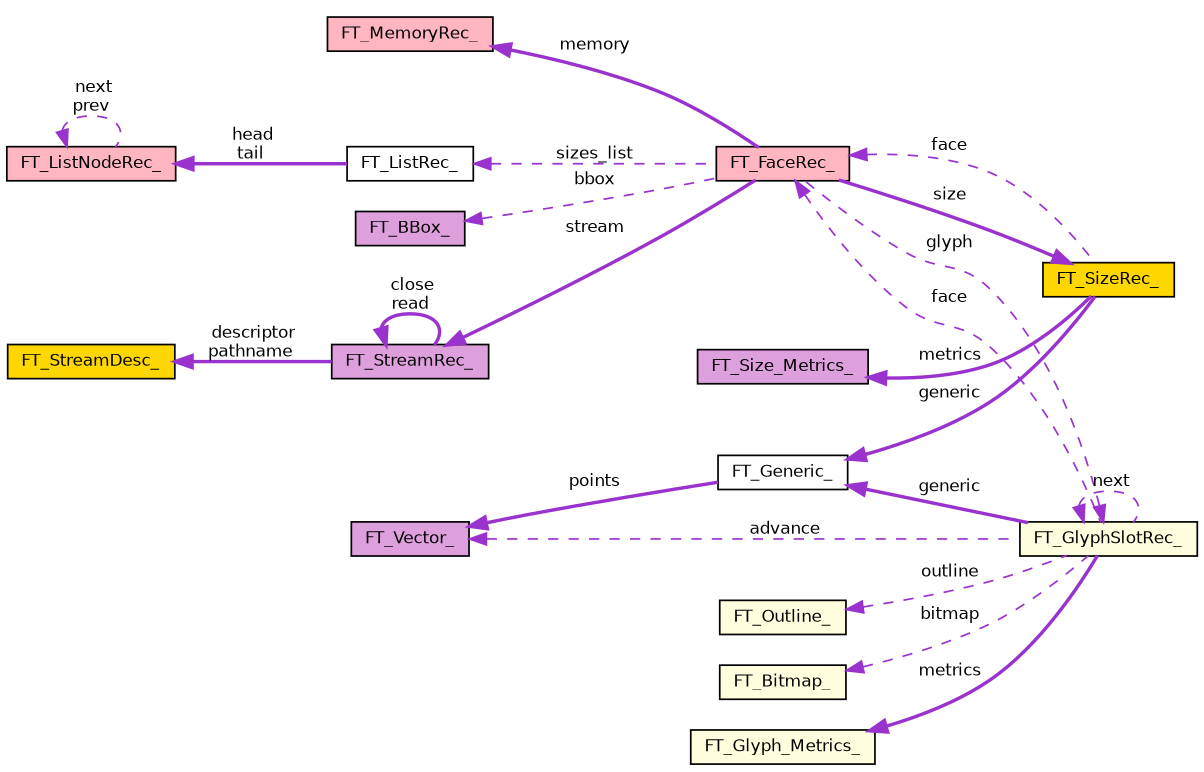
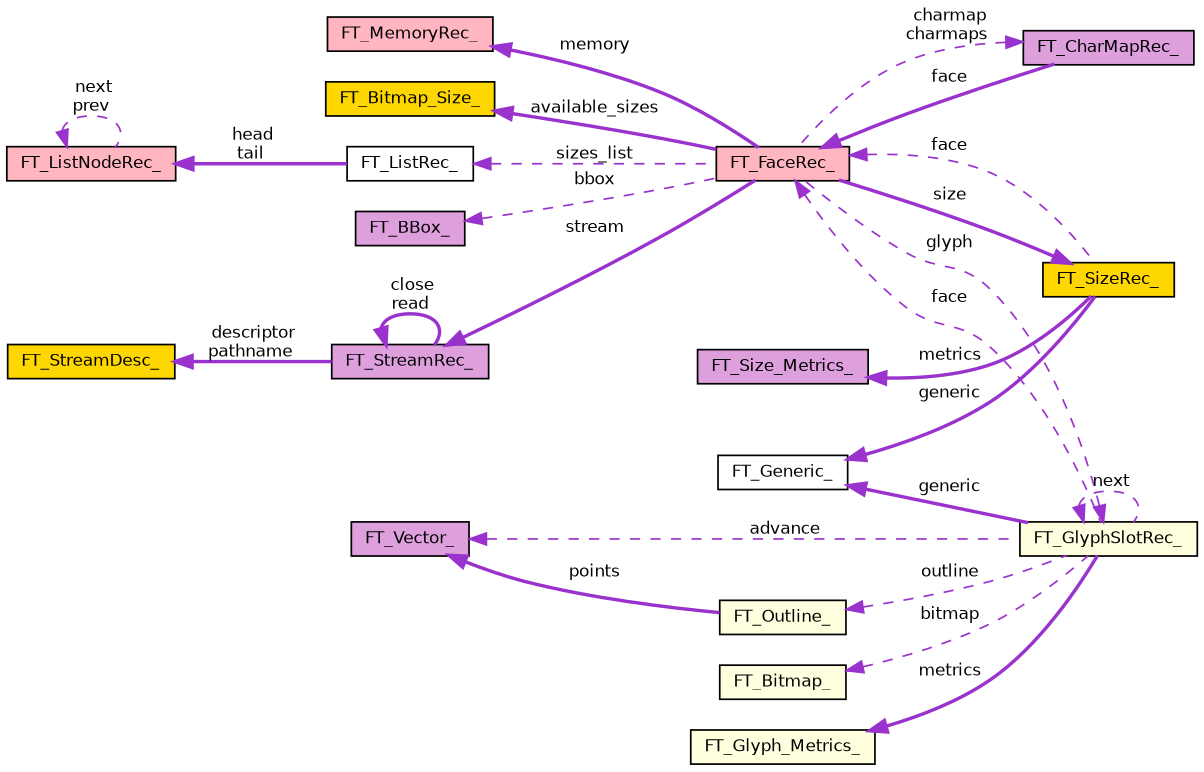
none -> (1109, 48)
none -> (410, 99)
(602, 501) -> (591, 595)
